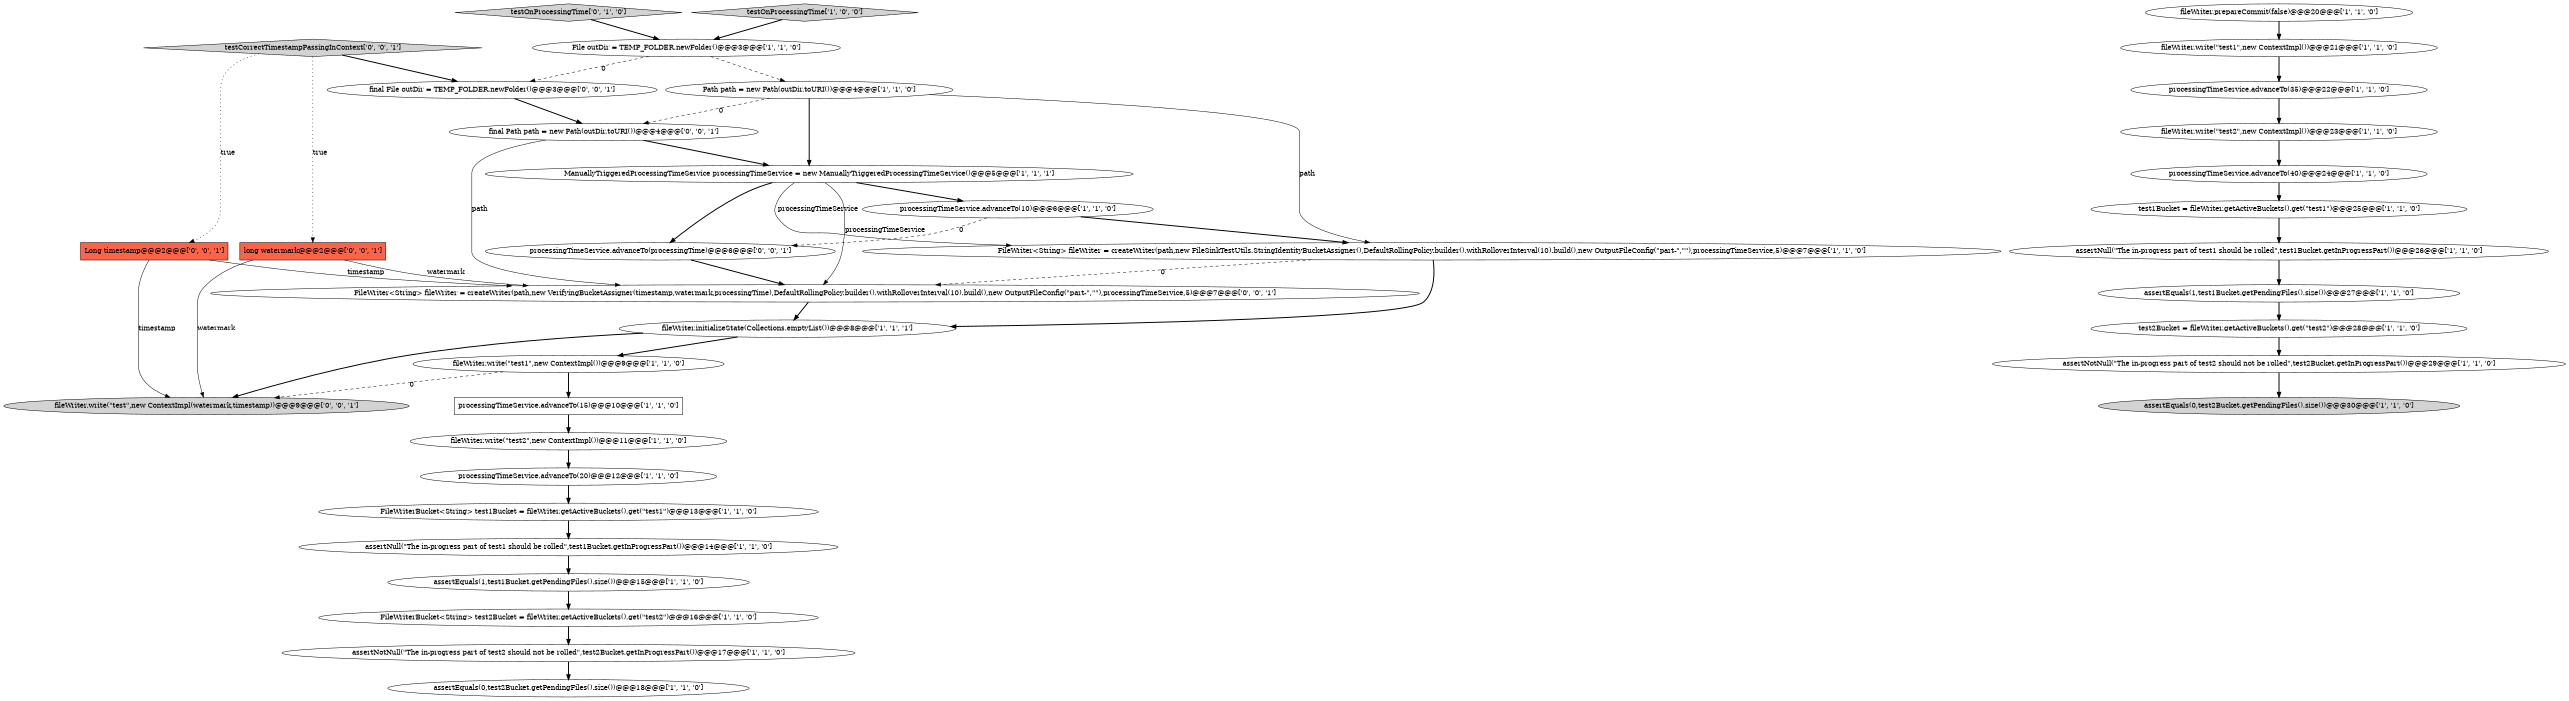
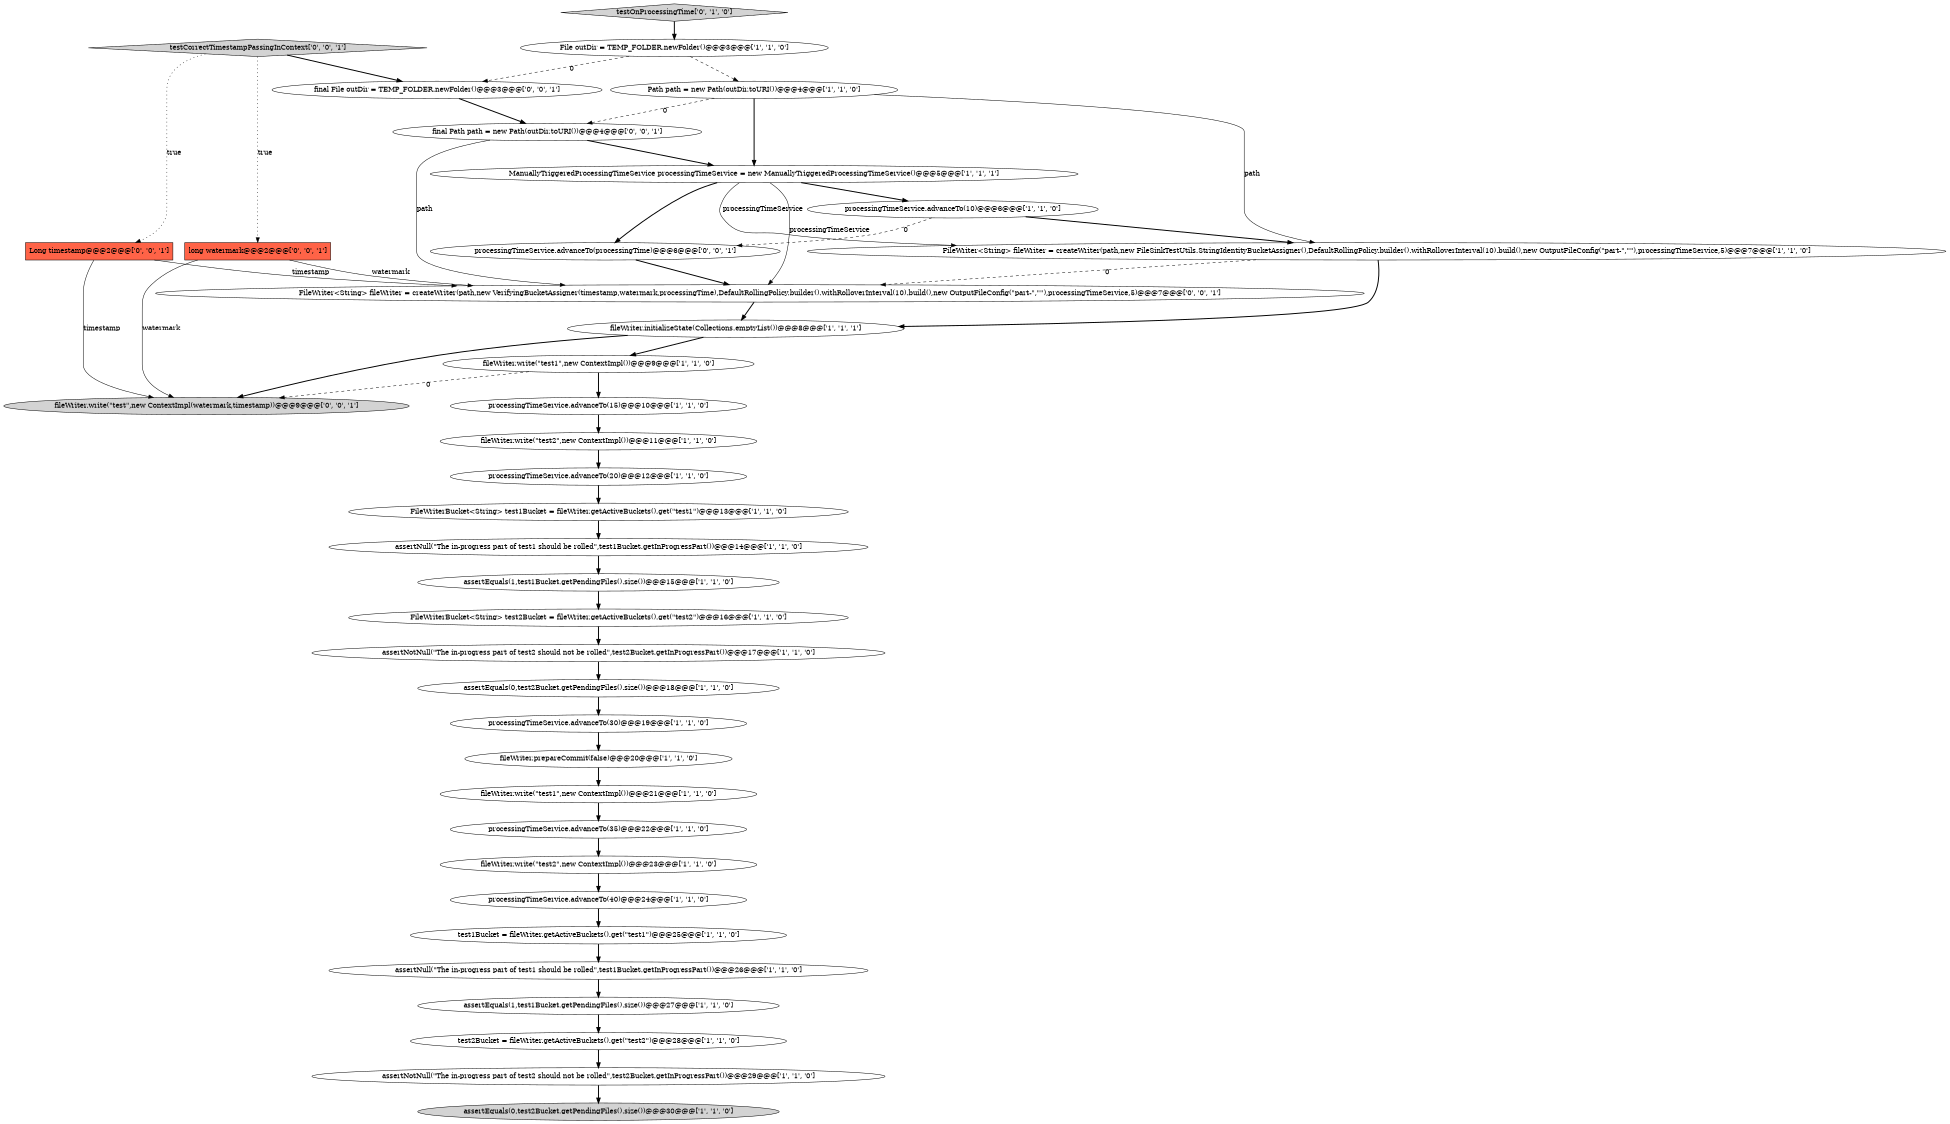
(805, 13) -> none
(568, 406) -> (598, 406)
none -> (598, 724)
